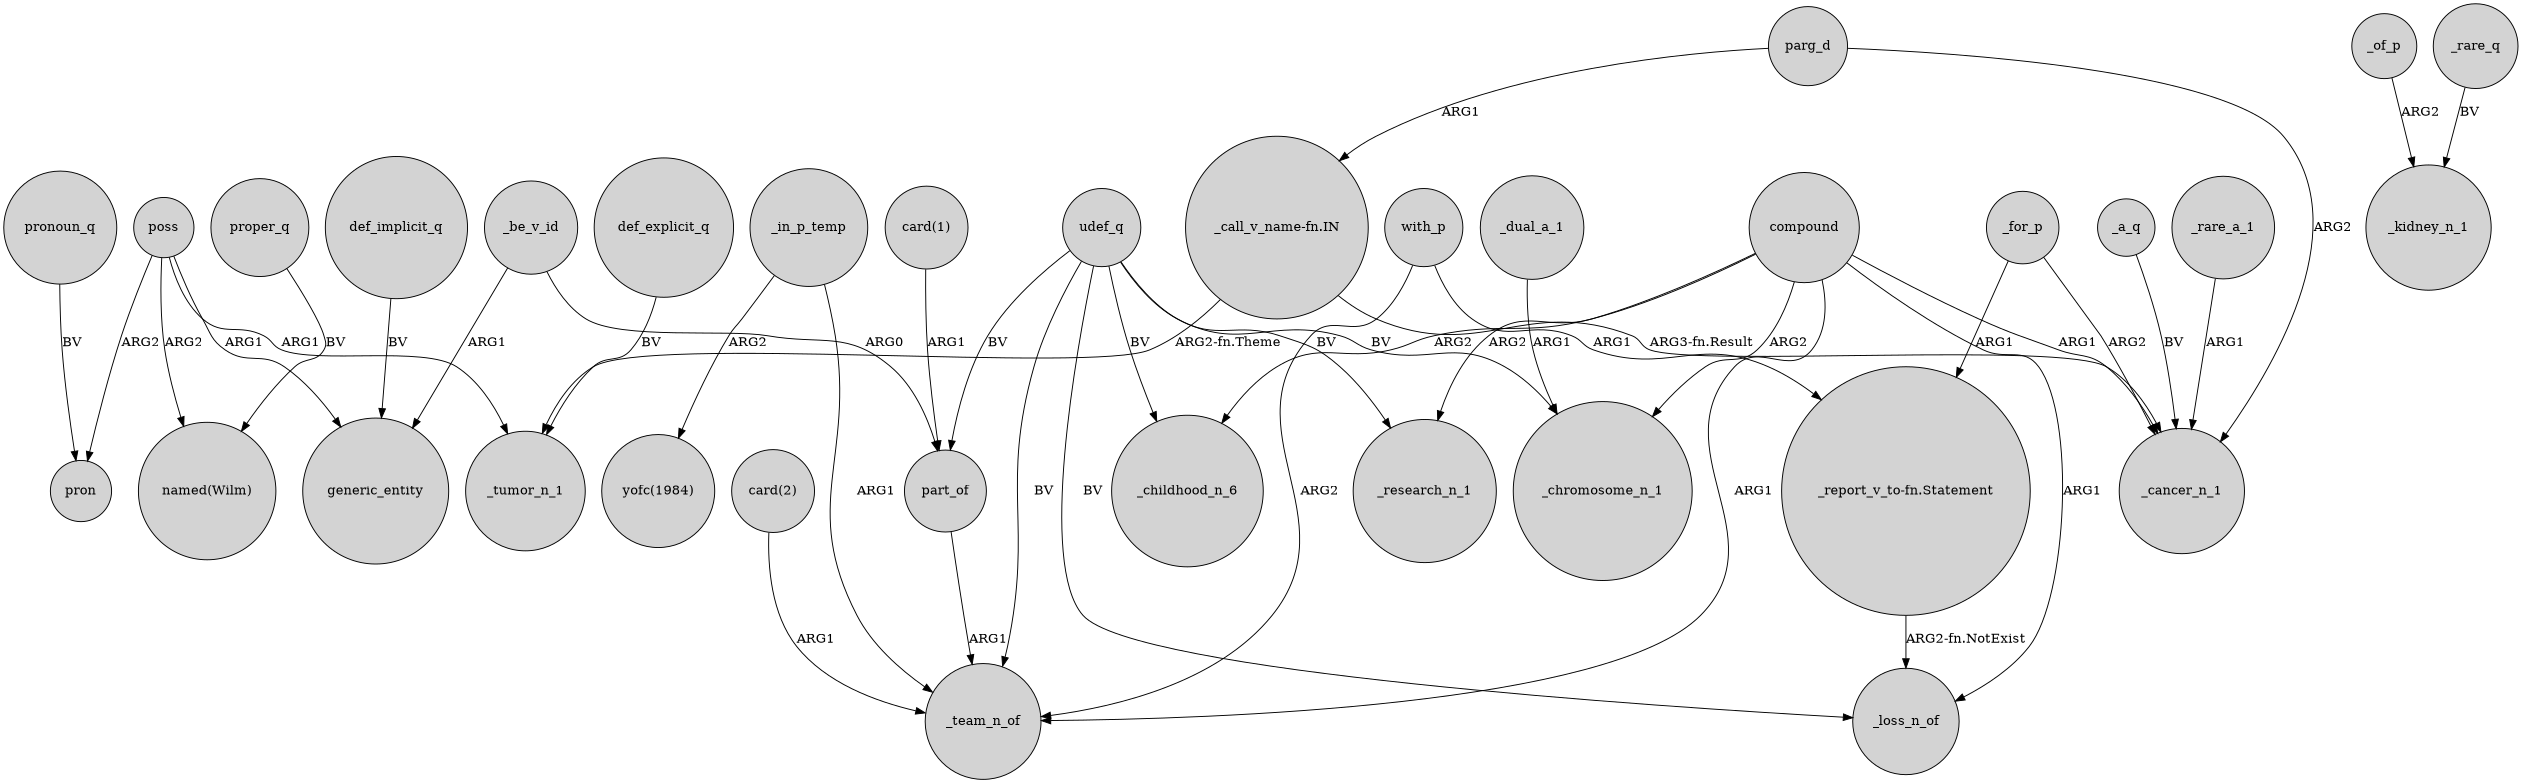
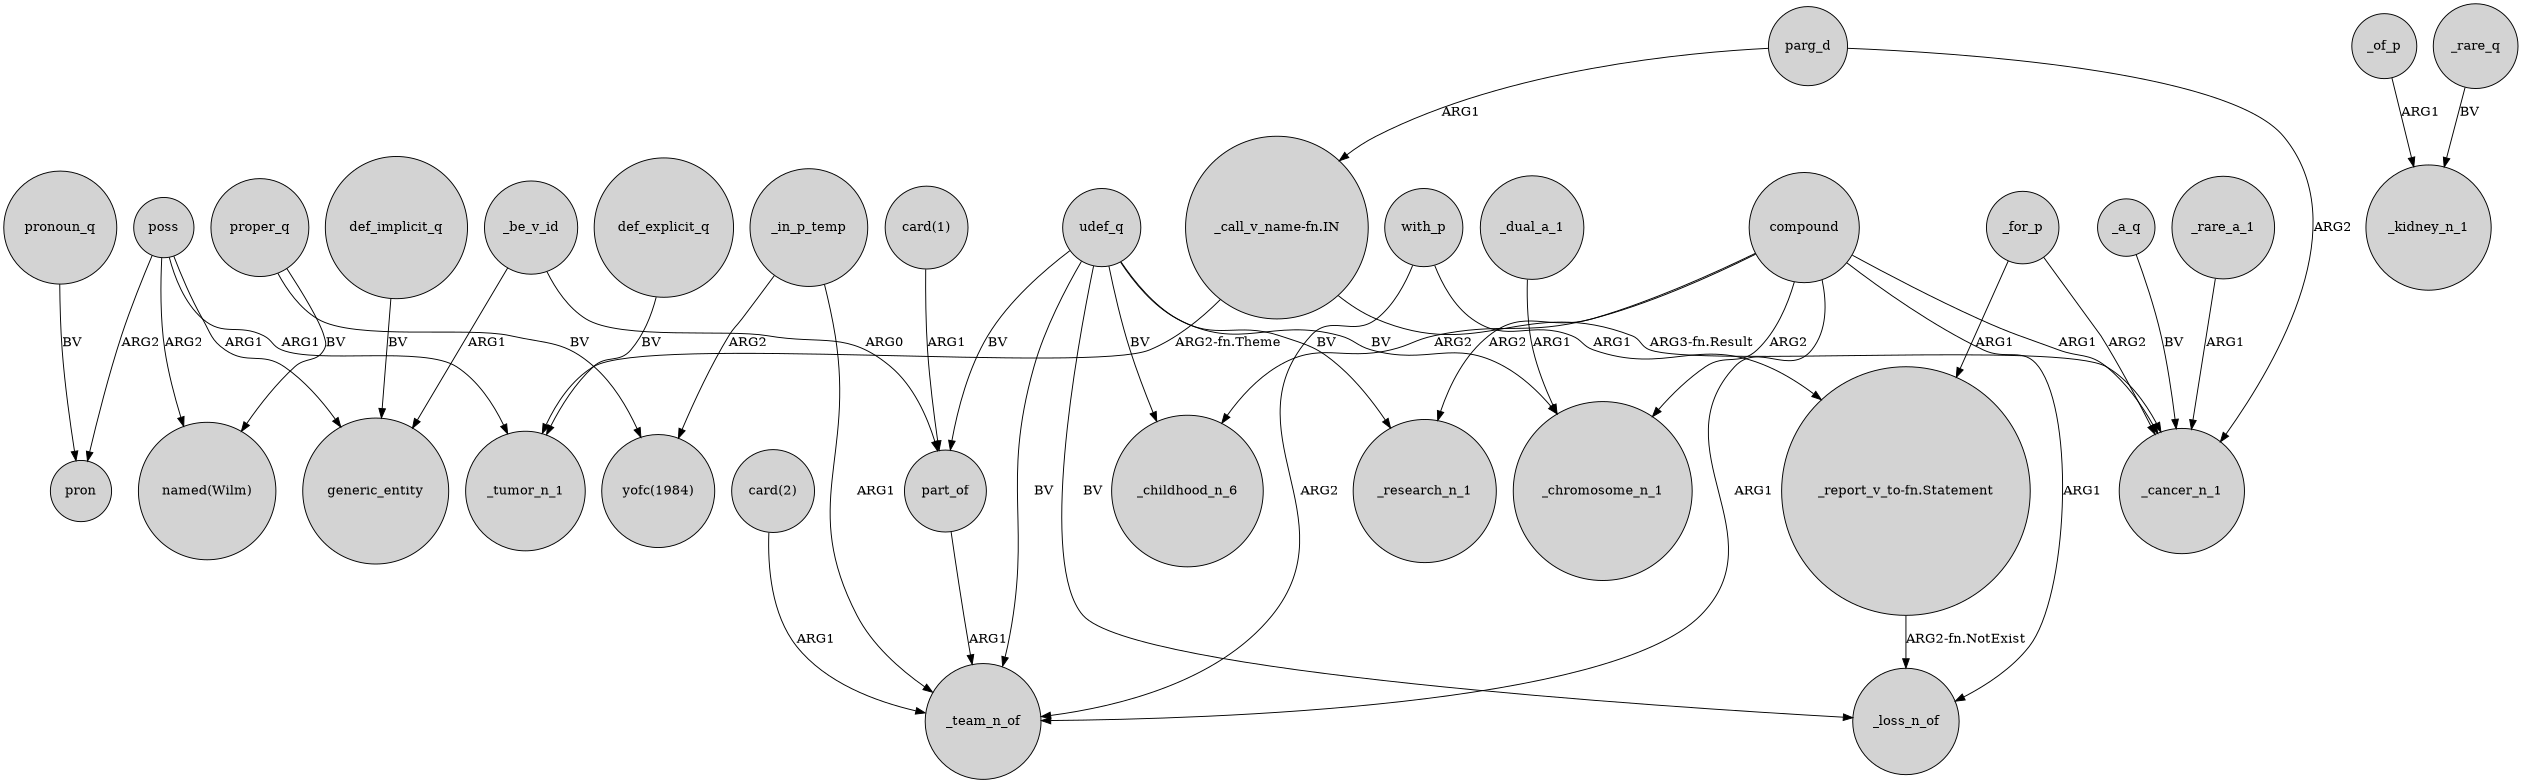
(2421, 112) -> (2421, 112)
none -> (455, 332)
